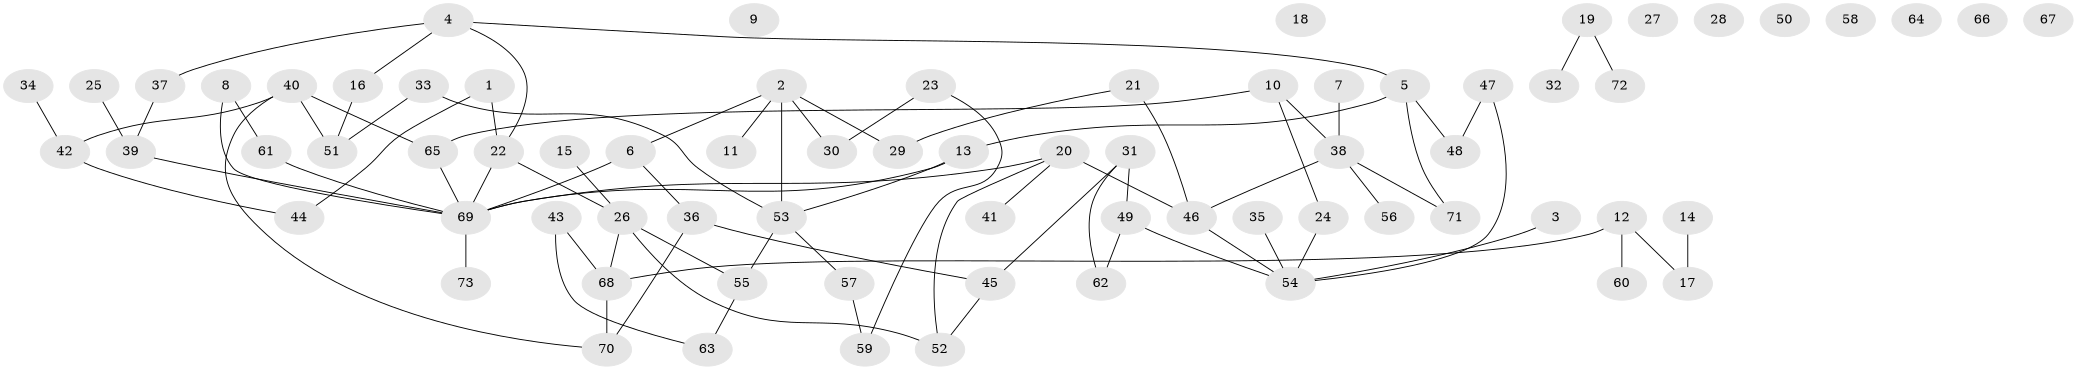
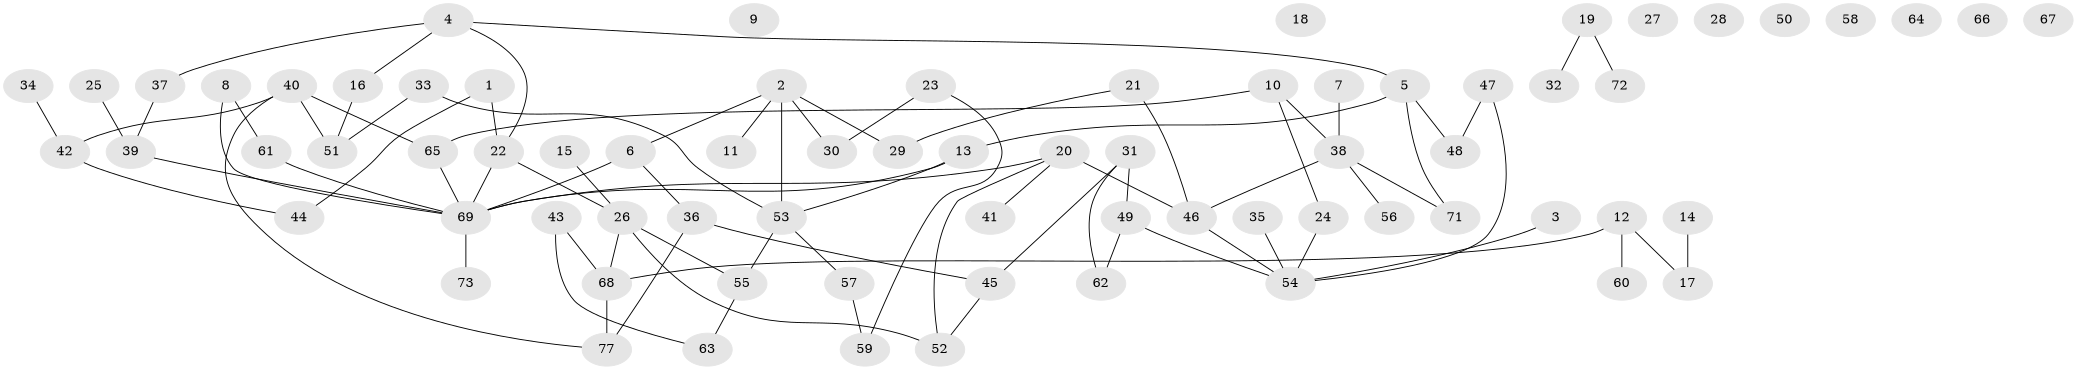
(607, 350) -> (607, 350)
